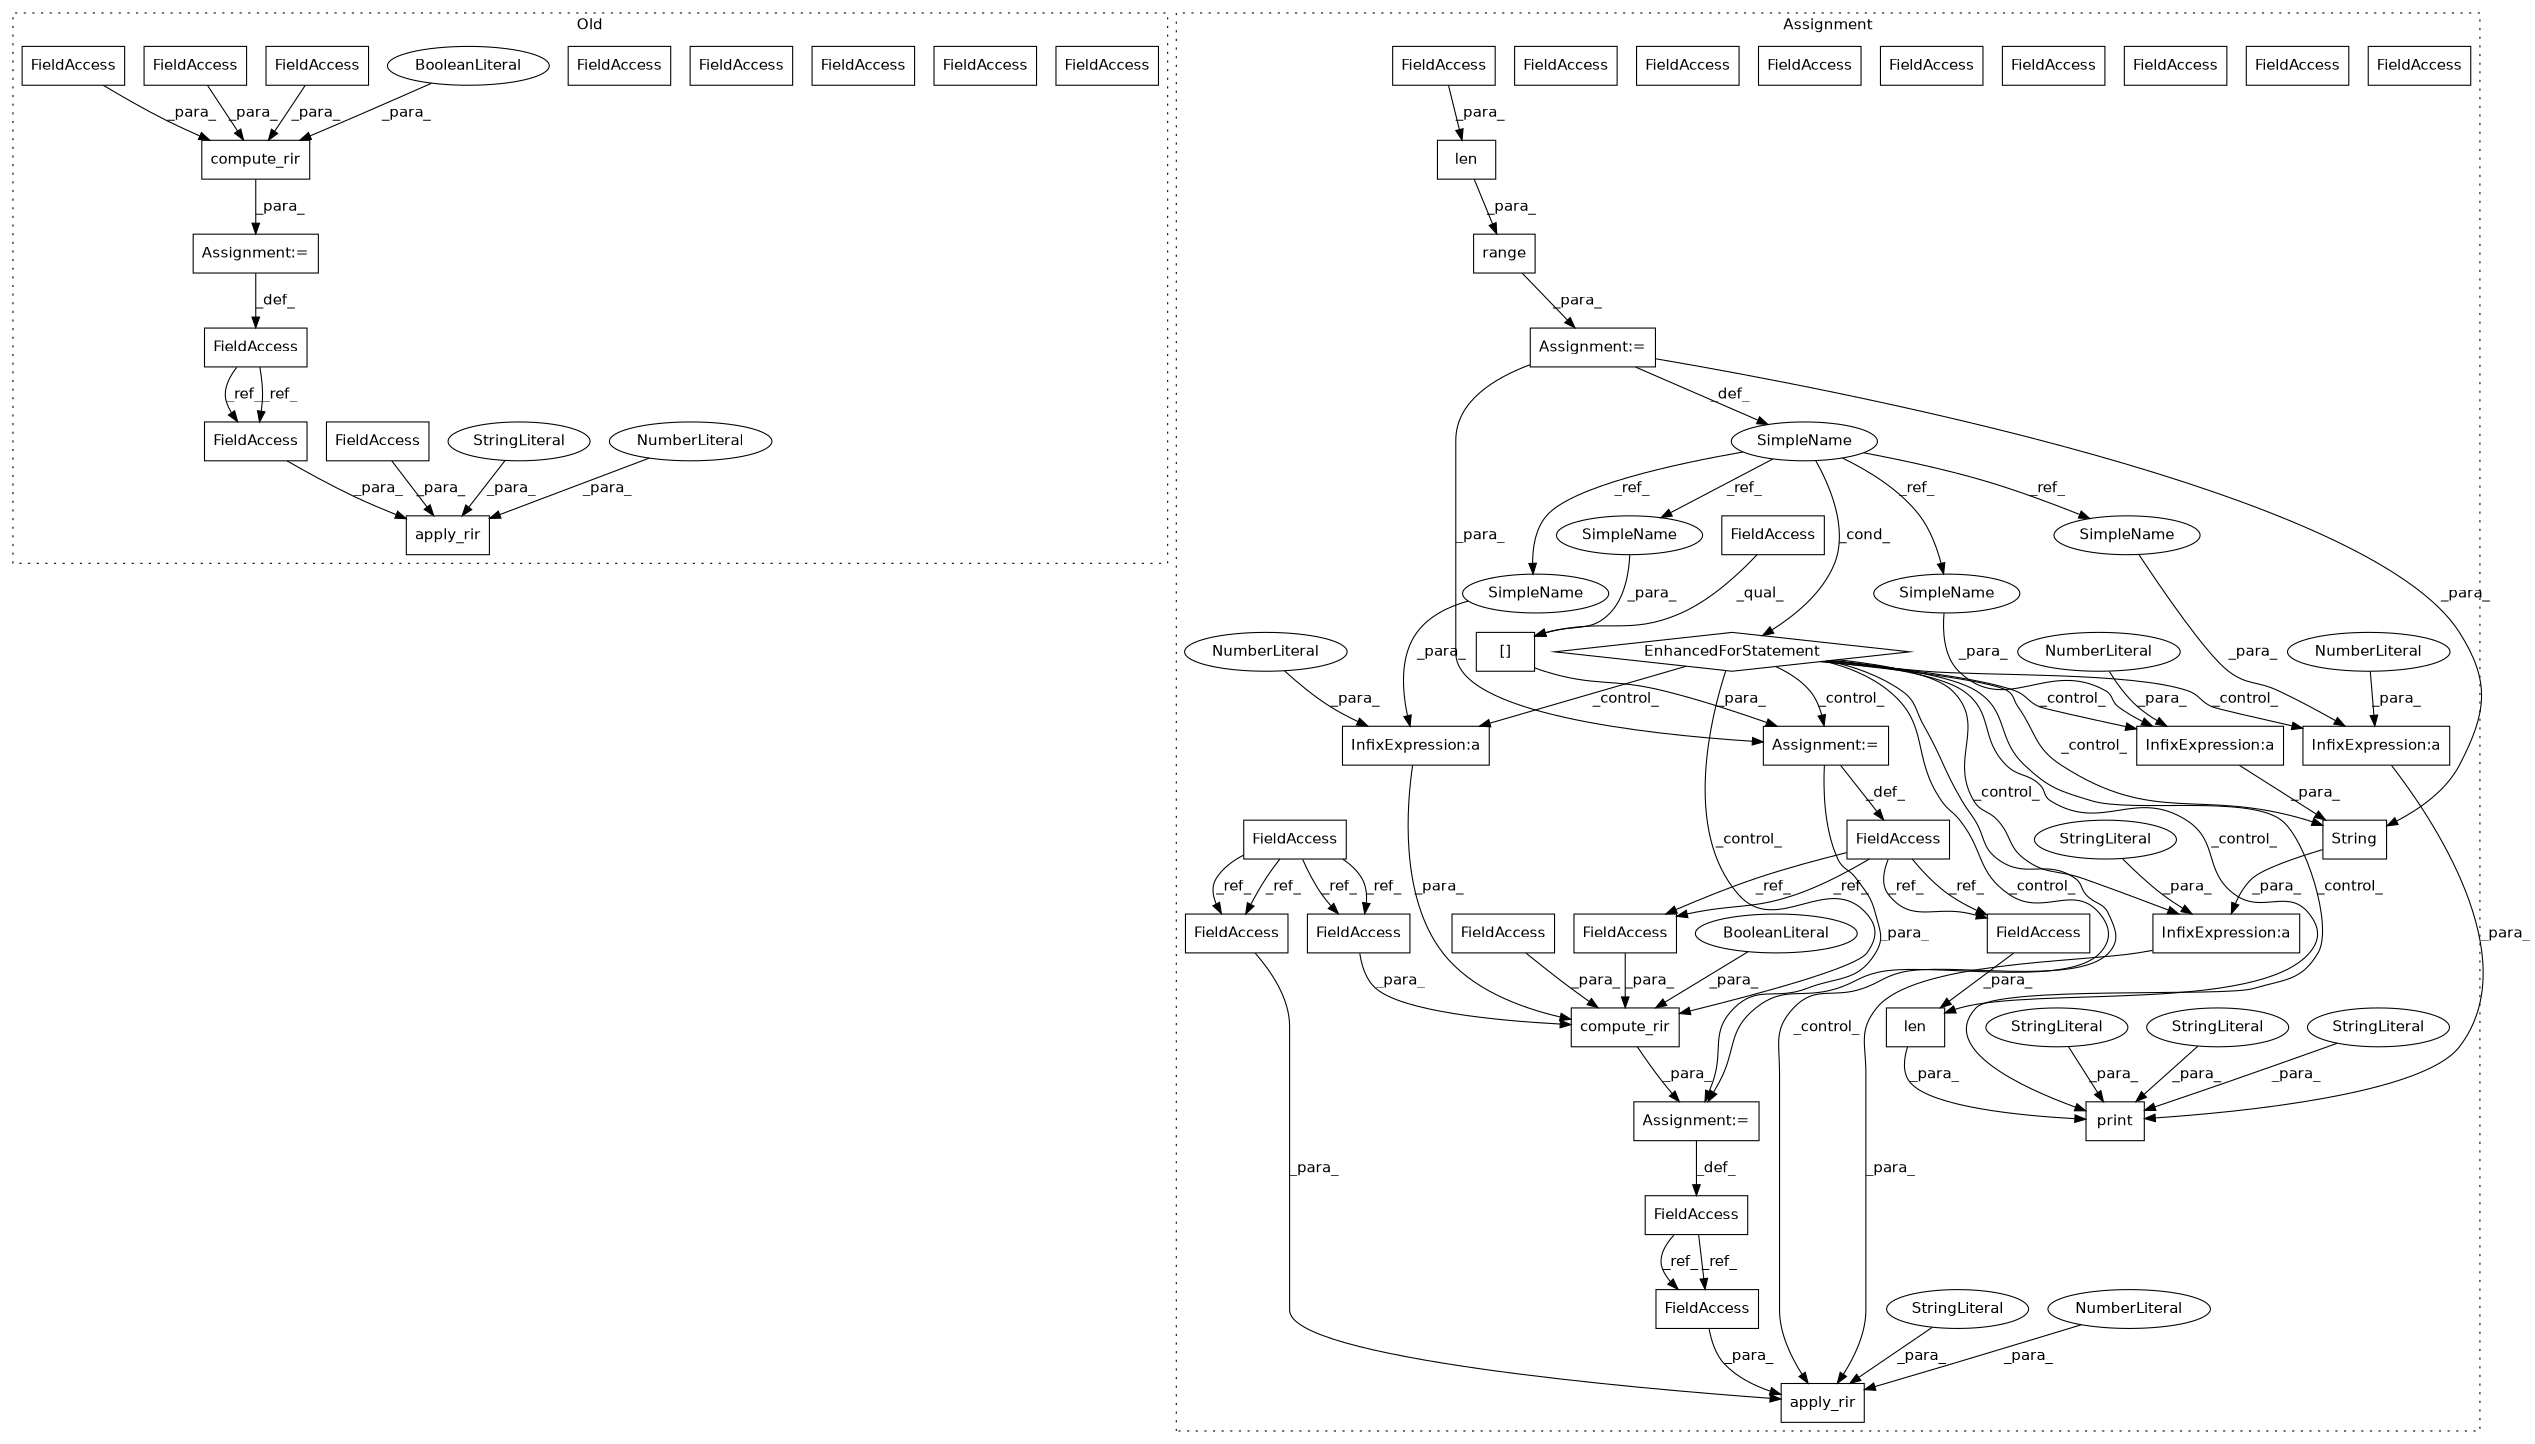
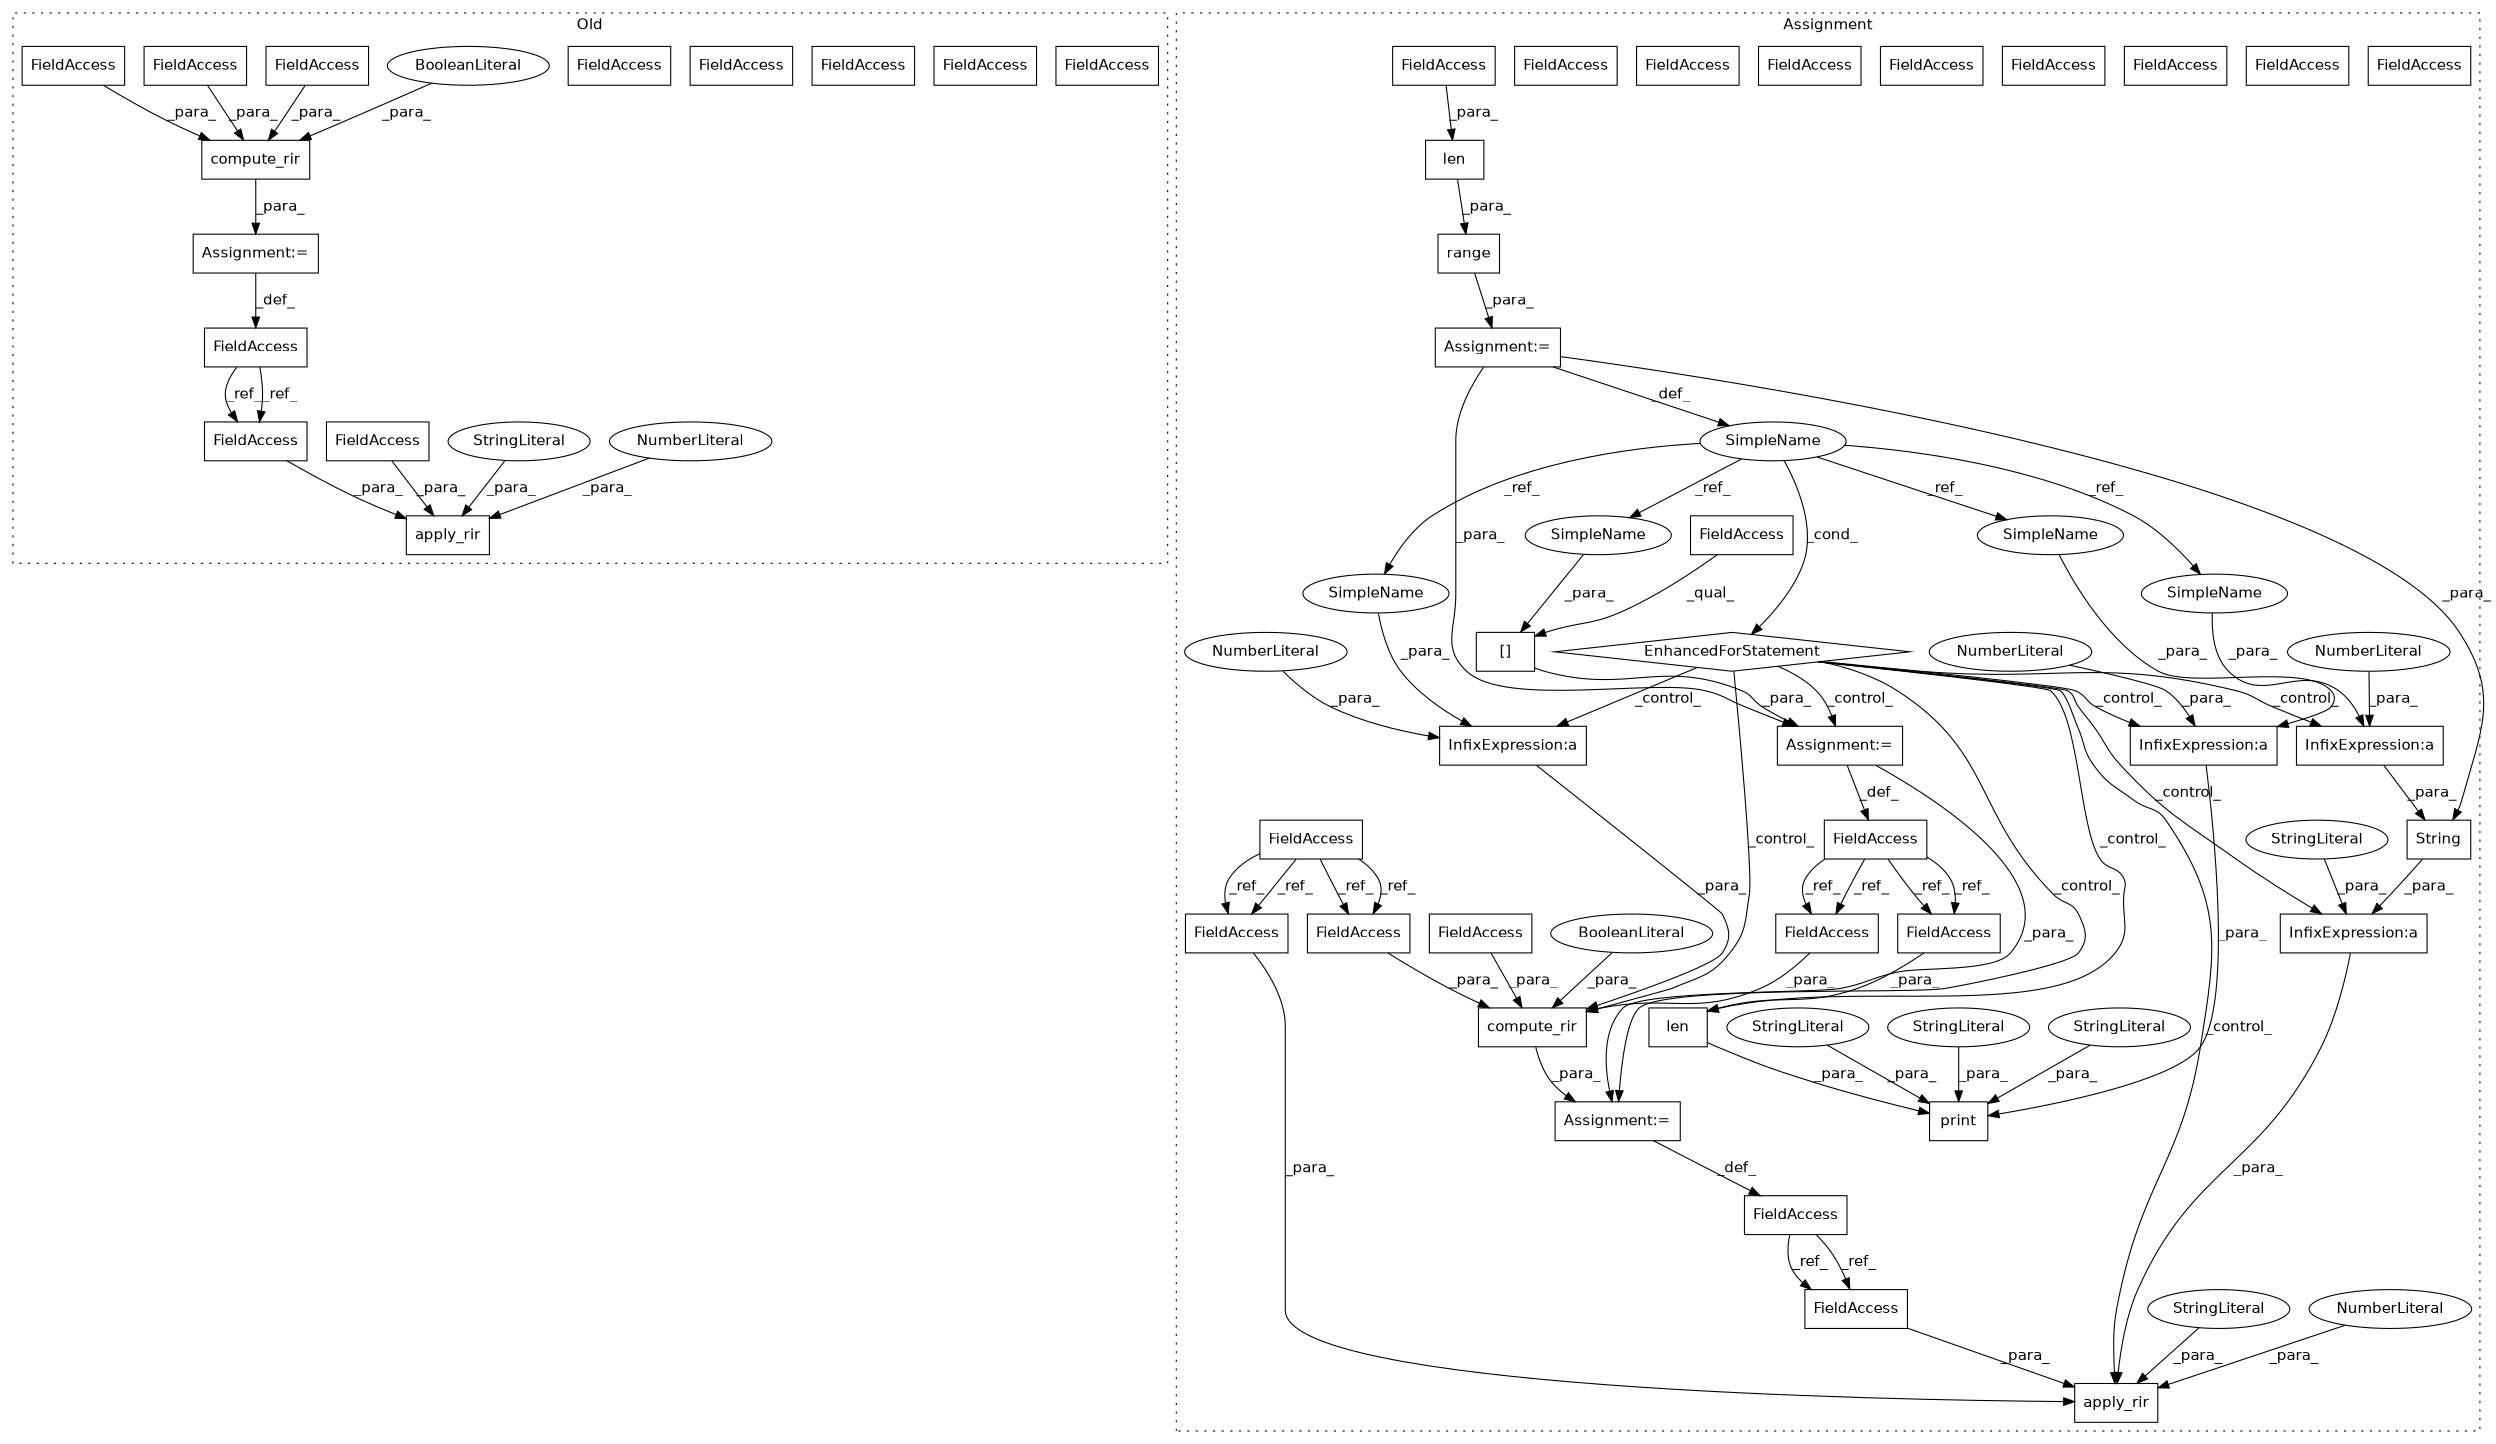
(2053, 759) -> none
(2316, 888) -> none
